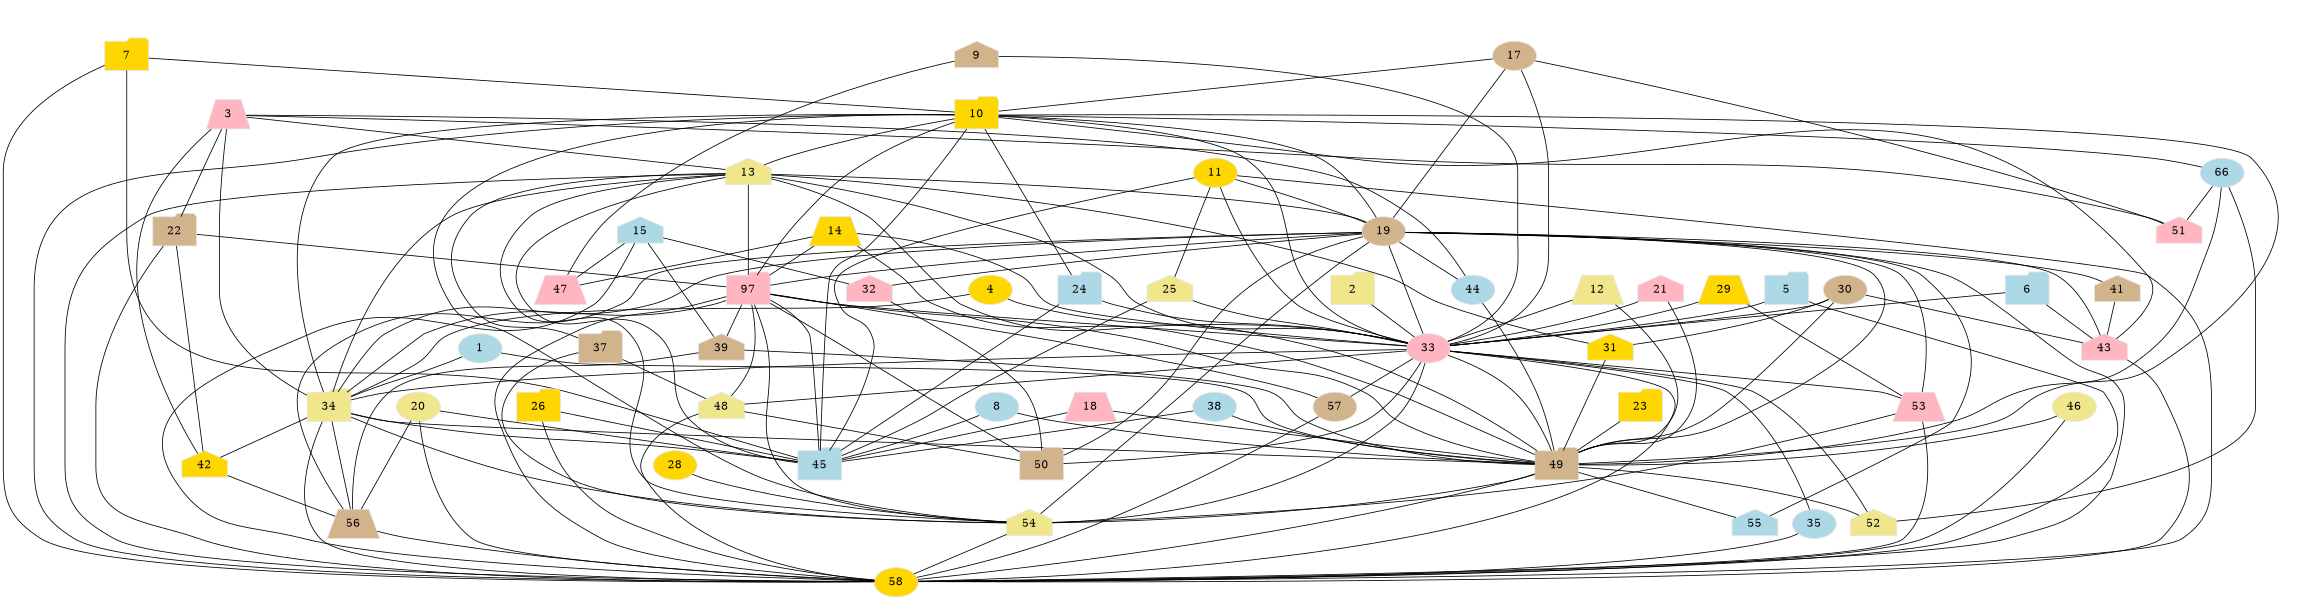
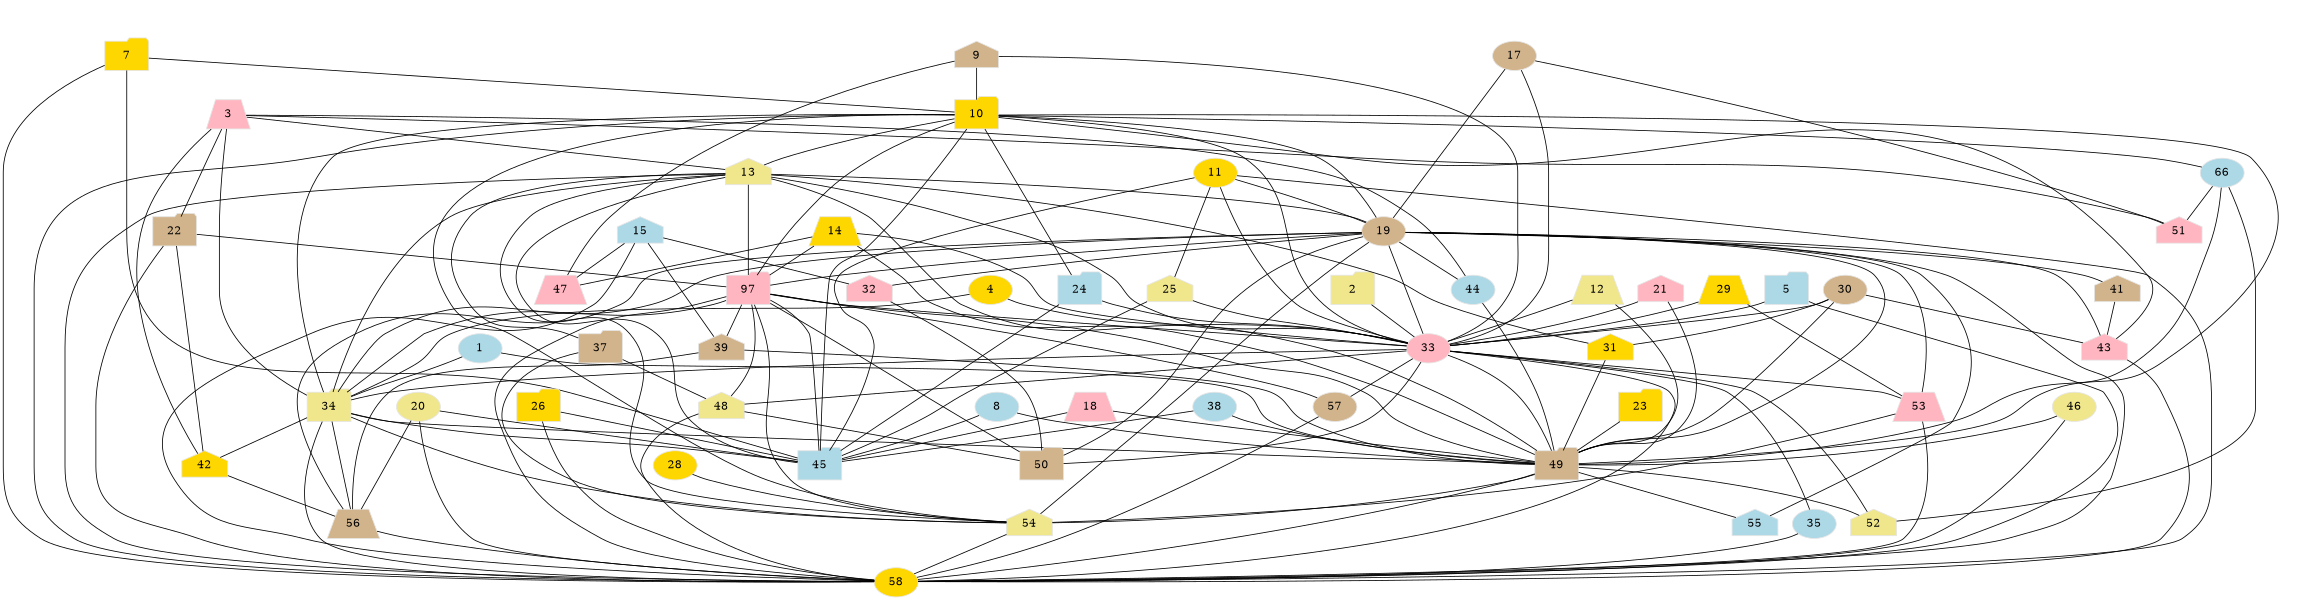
(1246, 85) -> (977, 84)
(2027, 290) -> none
(1263, 488) -> none
